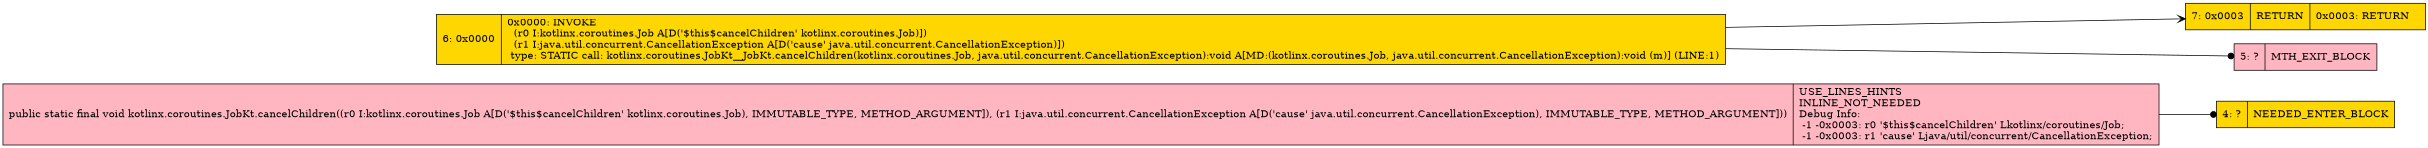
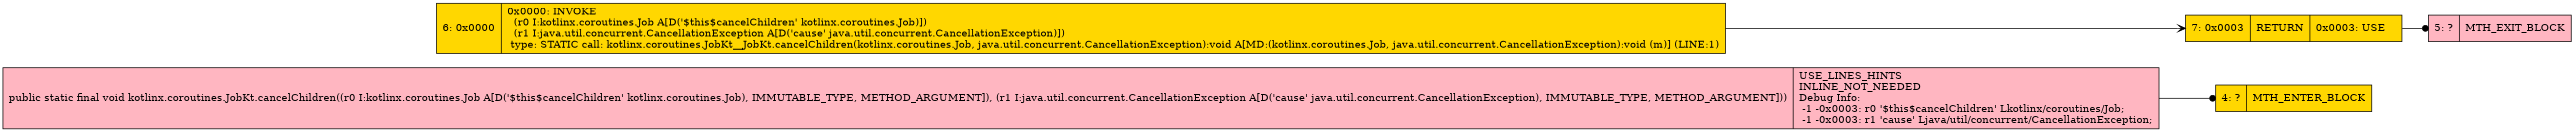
(2368, 16) -> (2356, 28)
(1977, 52) -> (2412, 28)
(2321, 114) -> (2309, 98)
